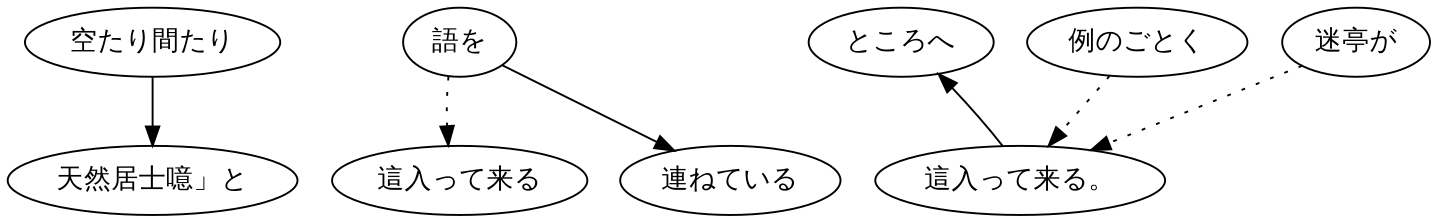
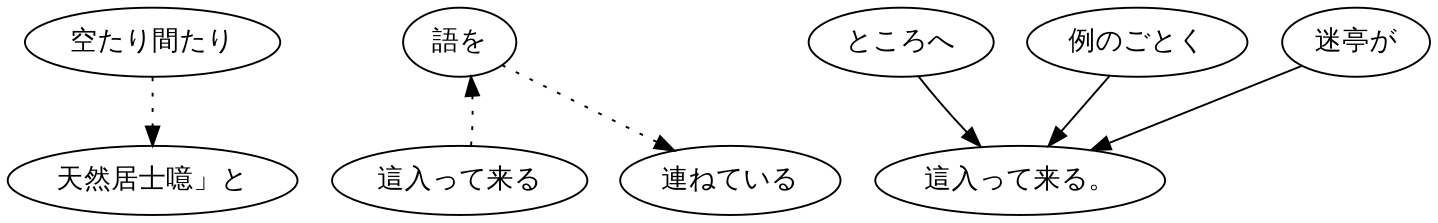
(447, 101) -> (473, 121)
(153, 102) -> (153, 102)
(579, 104) -> (579, 104)
(1085, 104) -> (1085, 104)
(1206, 104) -> (1206, 104)
(978, 116) -> (942, 105)
